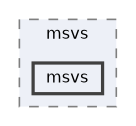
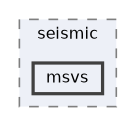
(68, 35) -> (68, 35)
